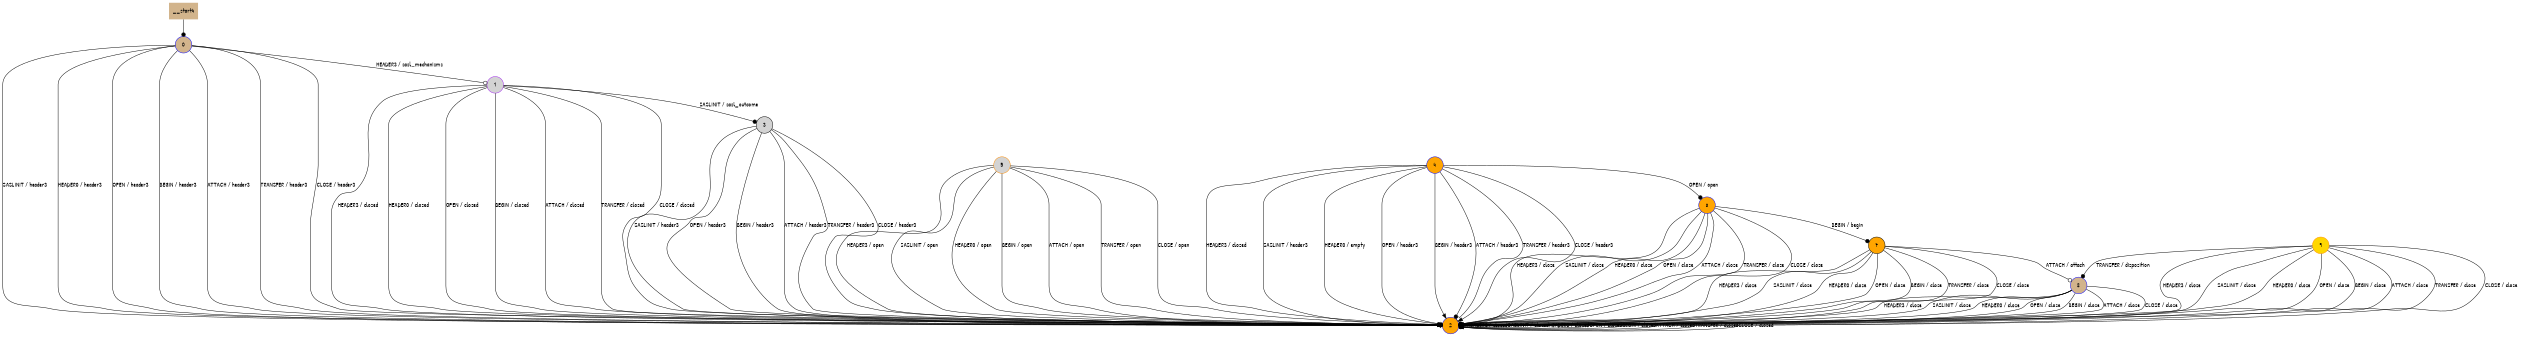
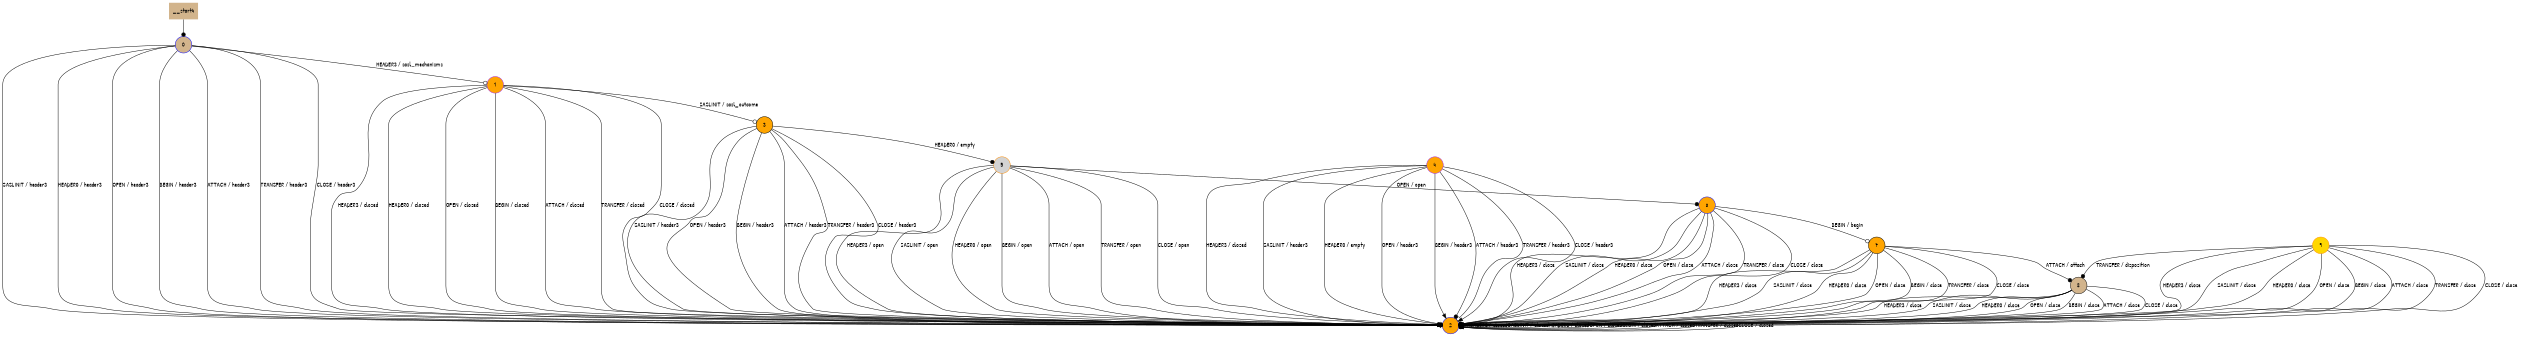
(495, 85) -> (495, 85)
(629, 96) -> (629, 96)
(765, 125) -> (765, 125)
none -> (882, 138)
(1435, 165) -> (1435, 165)
(1574, 168) -> (1336, 184)
(1792, 218) -> (1792, 218)
(1979, 253) -> (1979, 253)
(2079, 285) -> (2079, 285)
